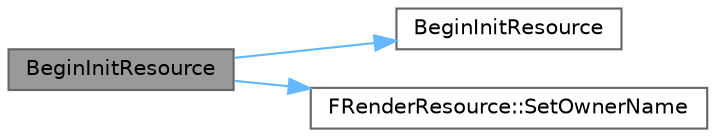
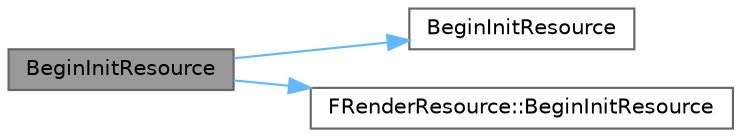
(509, 108) -> (522, 108)
